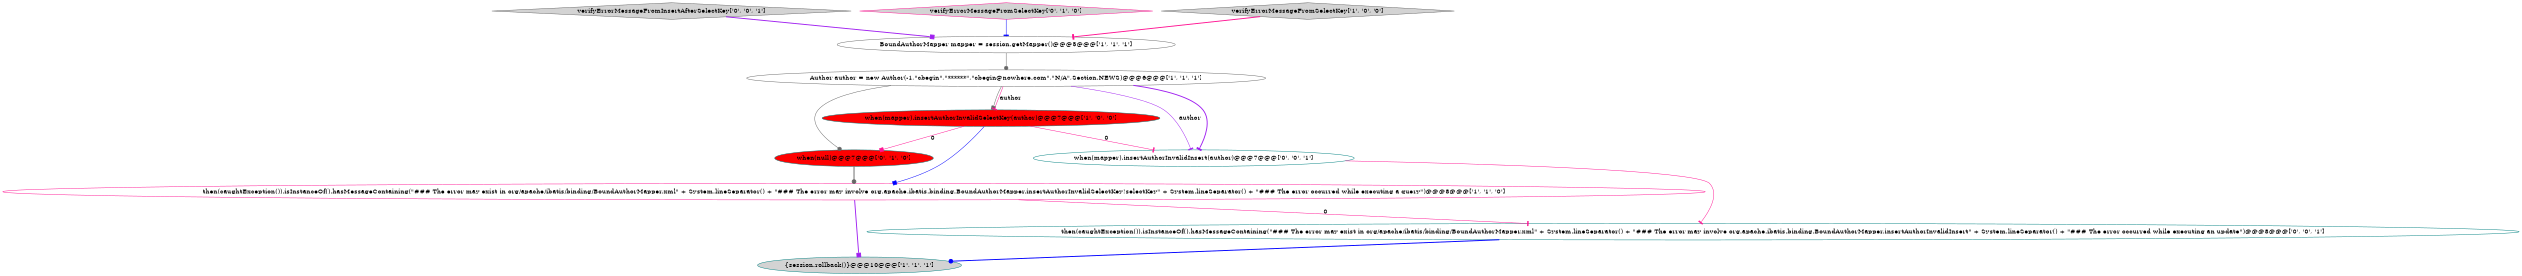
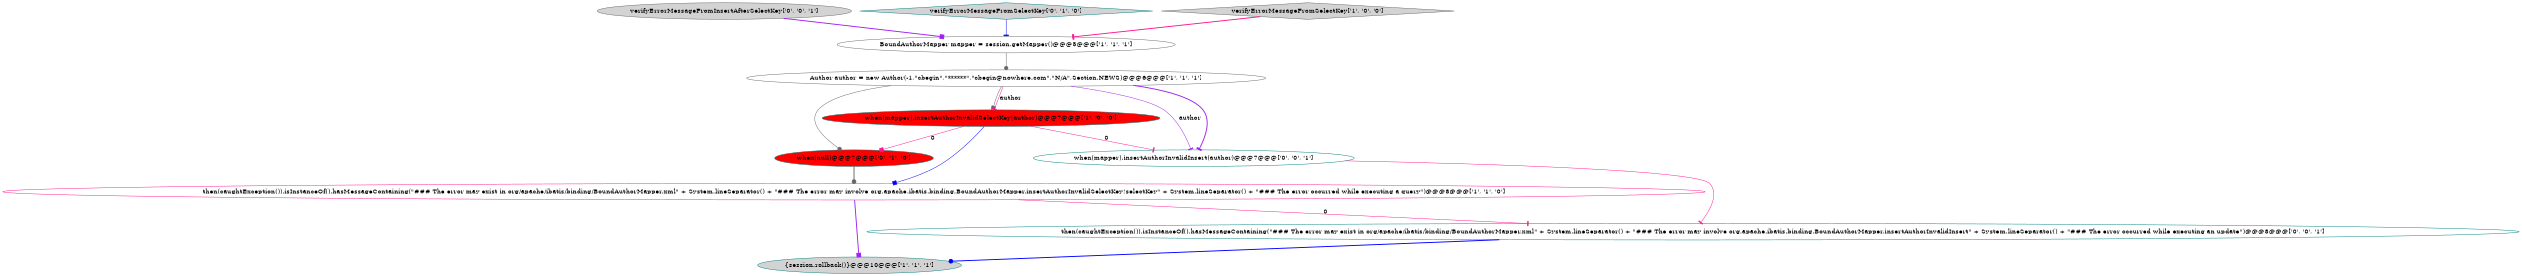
(672, 11) -> (724, 11)
(1006, 11) -> (1006, 11)
